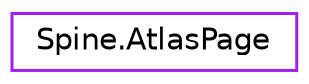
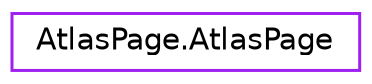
(154, 42) -> (186, 42)
